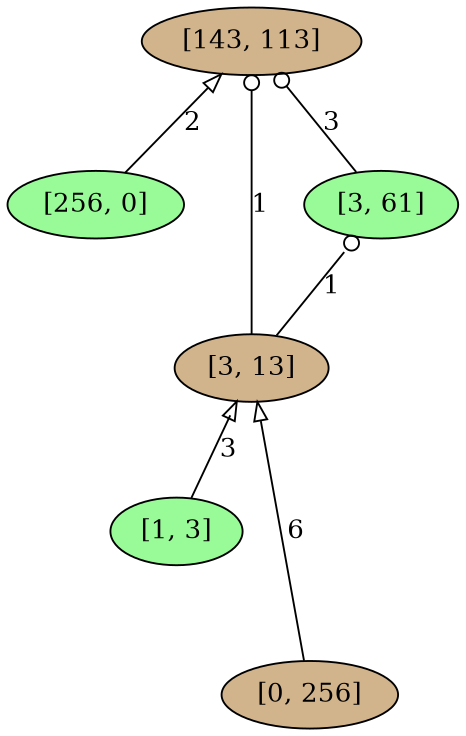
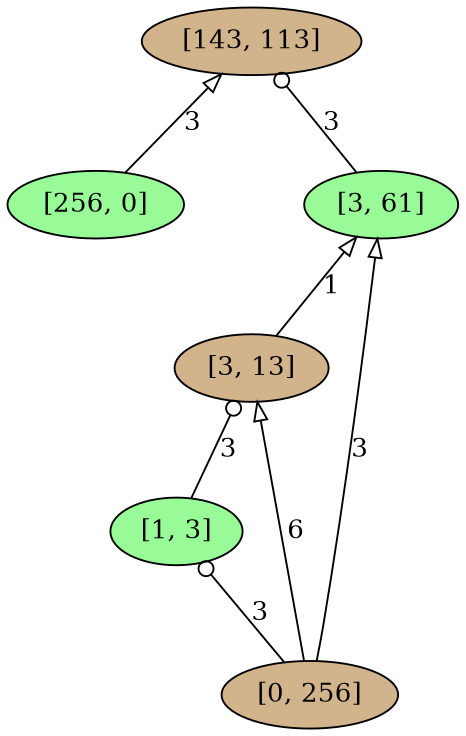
(193, 123) -> (193, 123)
(252, 212) -> none
(310, 294) -> (310, 294)
(211, 457) -> (211, 457)
none -> (349, 460)
none -> (248, 618)
